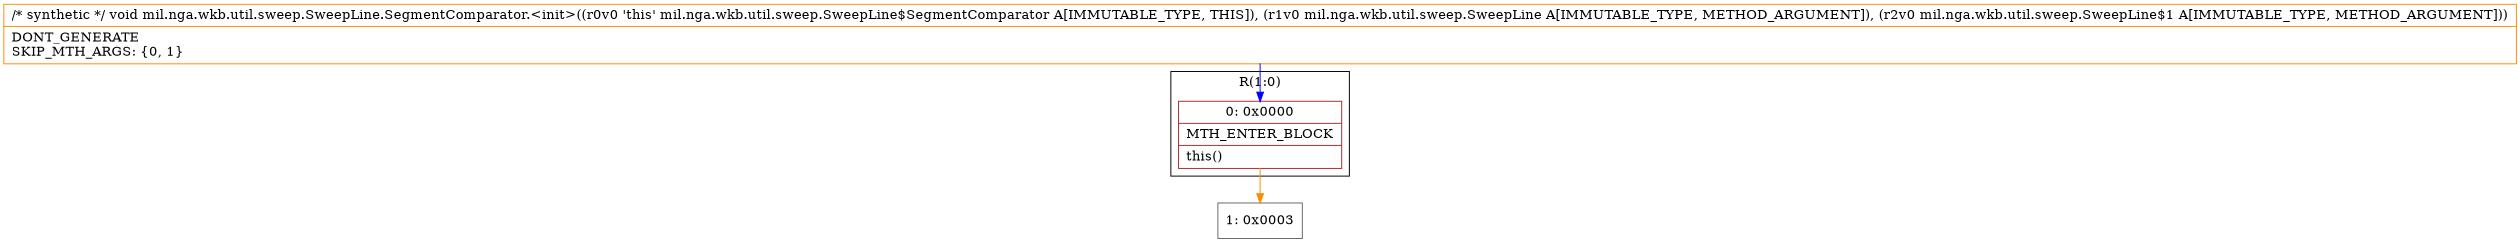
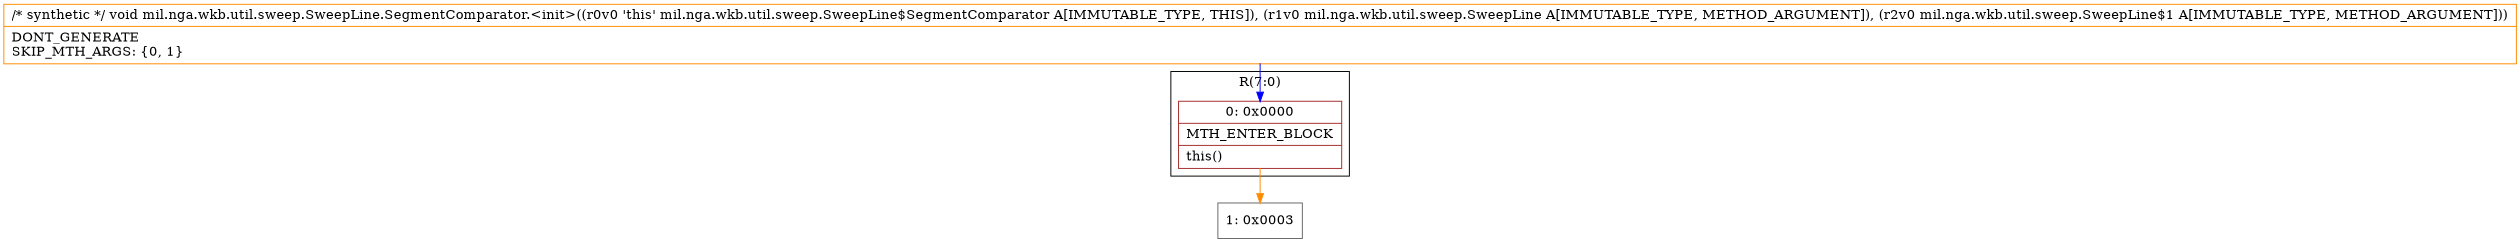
(1260, 83) -> (1260, 83)
